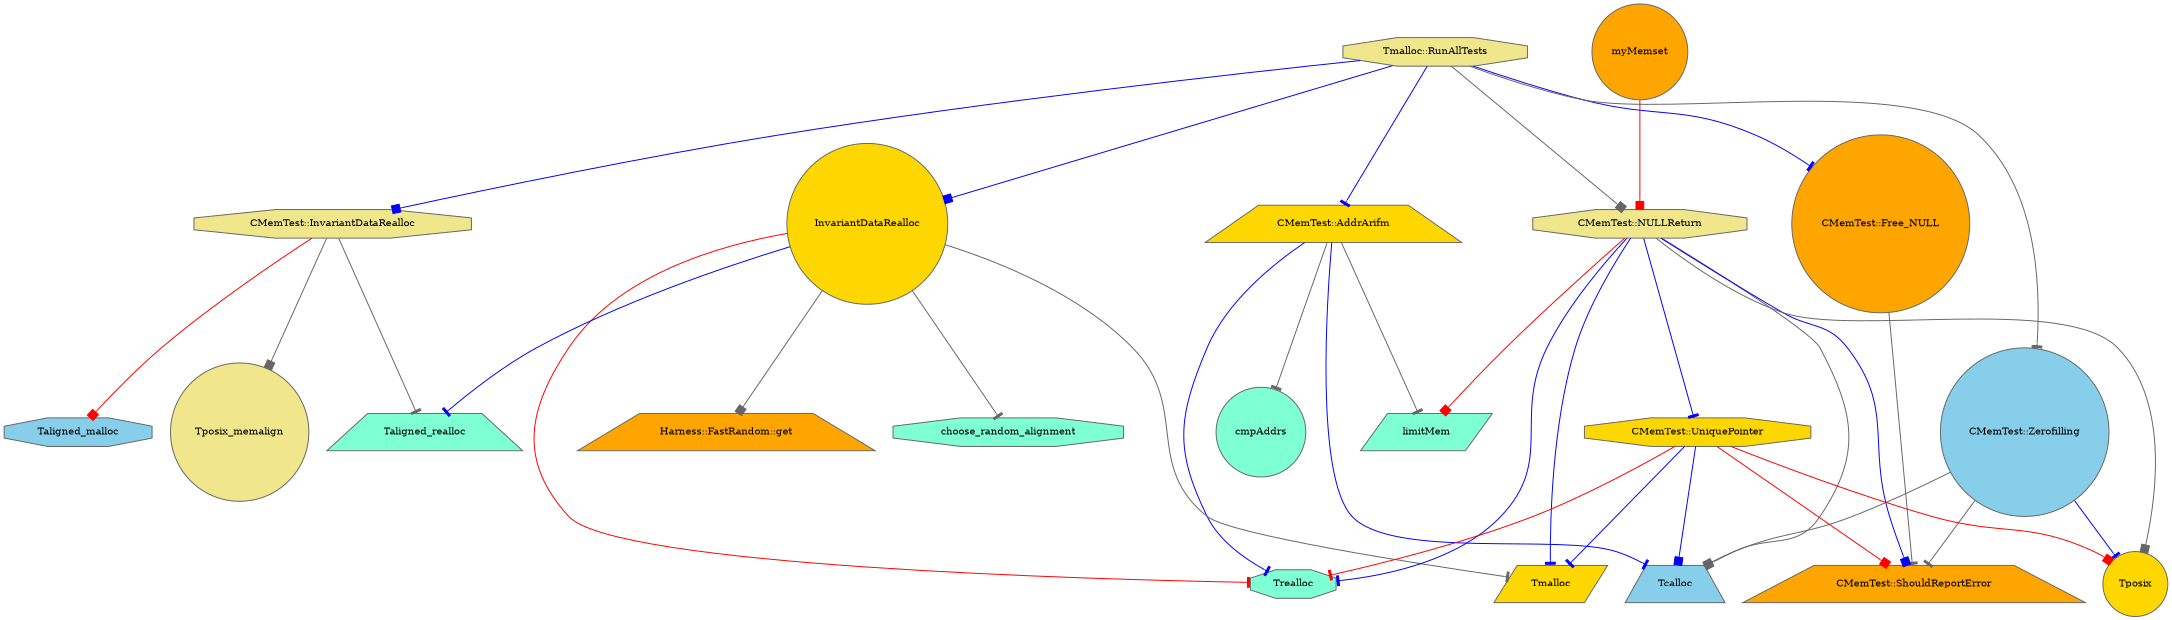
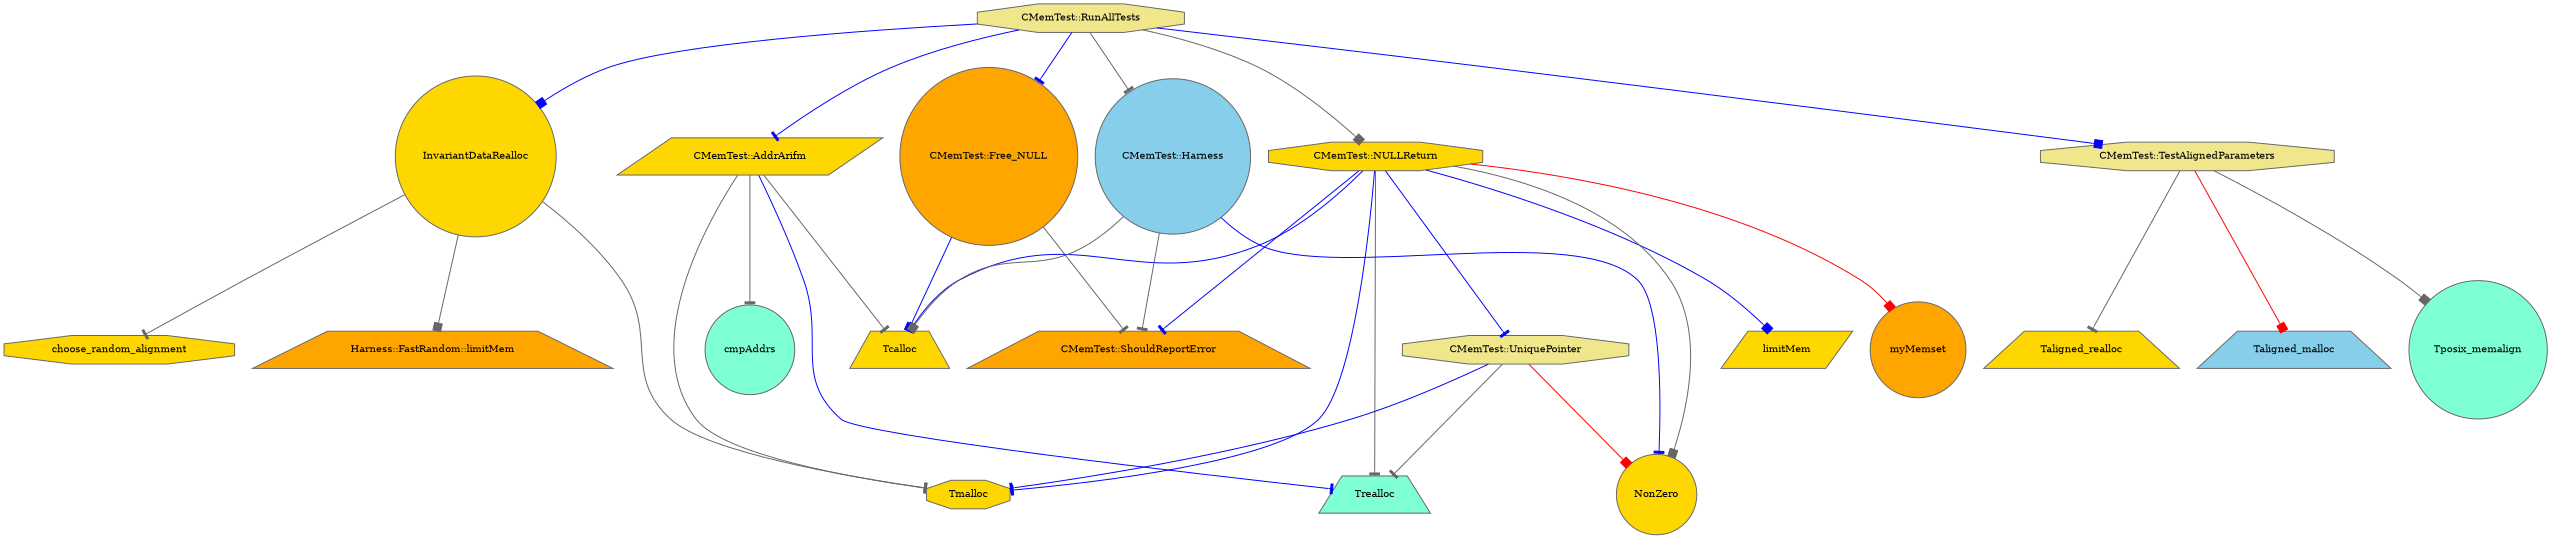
(1435, 52) -> (1081, 18)
(1640, 150) -> (1688, 206)
(333, 224) -> (2187, 156)
(1333, 224) -> (750, 156)
(1640, 224) -> (1376, 156)
(611, 312) -> none
(1535, 320) -> (1603, 229)
(1379, 326) -> (691, 409)
(1848, 348) -> (1257, 253)
(1841, 396) -> (1141, 262)
(78, 432) -> (2294, 350)
(240, 432) -> (2478, 350)
(425, 432) -> (2082, 350)
(726, 432) -> (433, 350)
(1008, 432) -> (119, 350)
(1426, 432) -> (1787, 350)
(1698, 432) -> (1516, 350)
(2025, 432) -> (1173, 156)
(1530, 455) -> (1375, 321)
(1687, 501) -> (932, 280)
(1798, 503) -> none
(1361, 522) -> (823, 251)
(1510, 525) -> (1449, 418)
(686, 549) -> none
(1293, 584) -> (1375, 495)
(1551, 584) -> (968, 495)
(1675, 584) -> (900, 350)
(2135, 584) -> (1657, 495)
